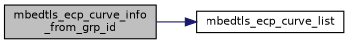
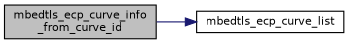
(80, 22) -> (80, 22)
